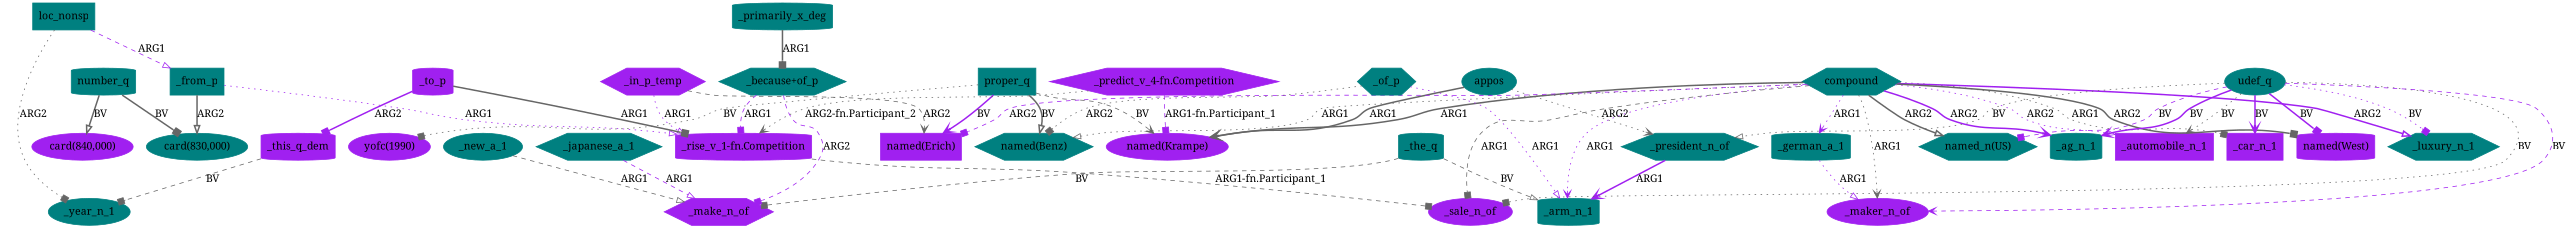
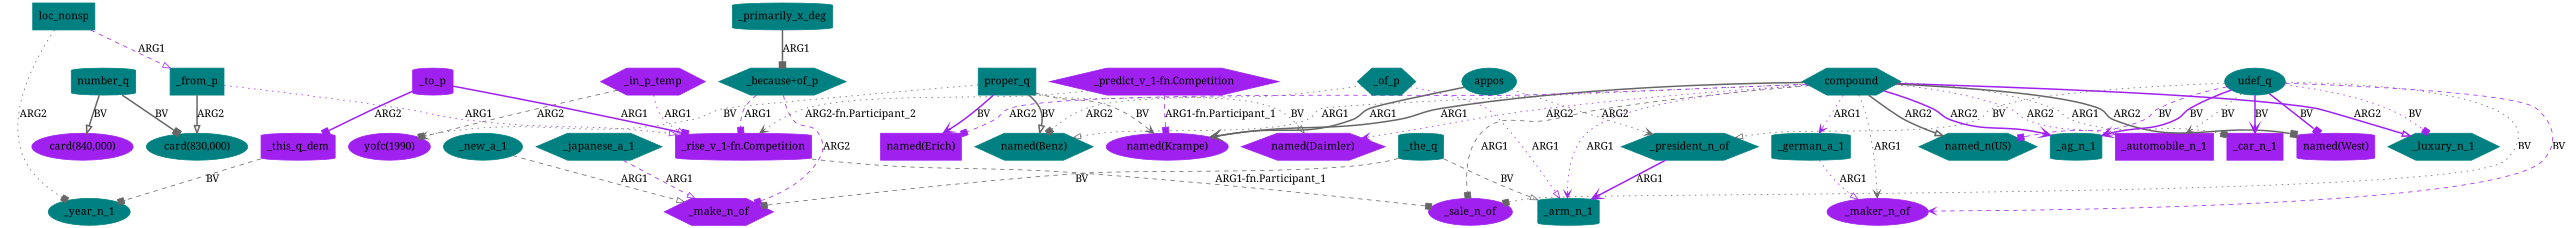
(1164, 82) -> (1164, 82)
(794, 97) -> (522, 112)
(567, 108) -> (567, 108)
none -> (1313, 147)
